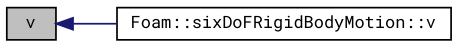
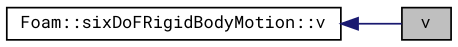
(95, 24) -> (380, 24)
